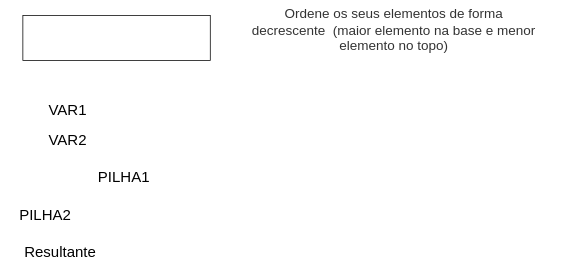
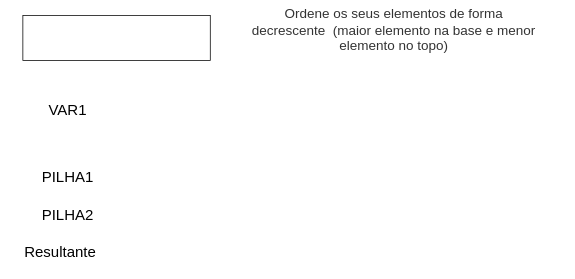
(68, 139) -> none
(124, 177) -> (68, 177)
(45, 214) -> (68, 214)
